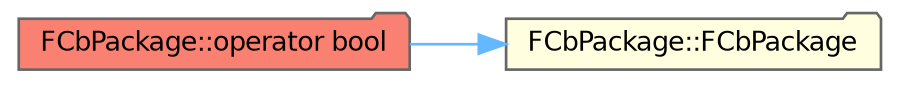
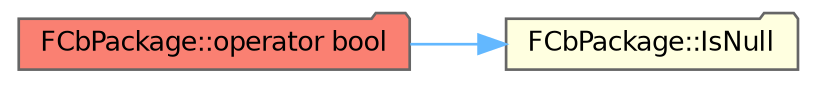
(694, 44) -> (652, 44)
